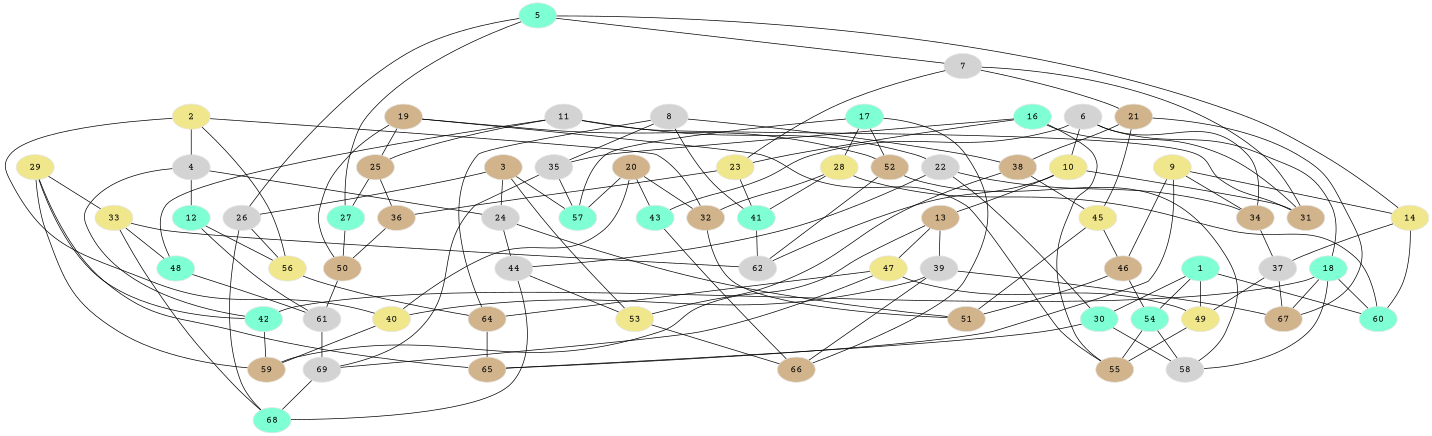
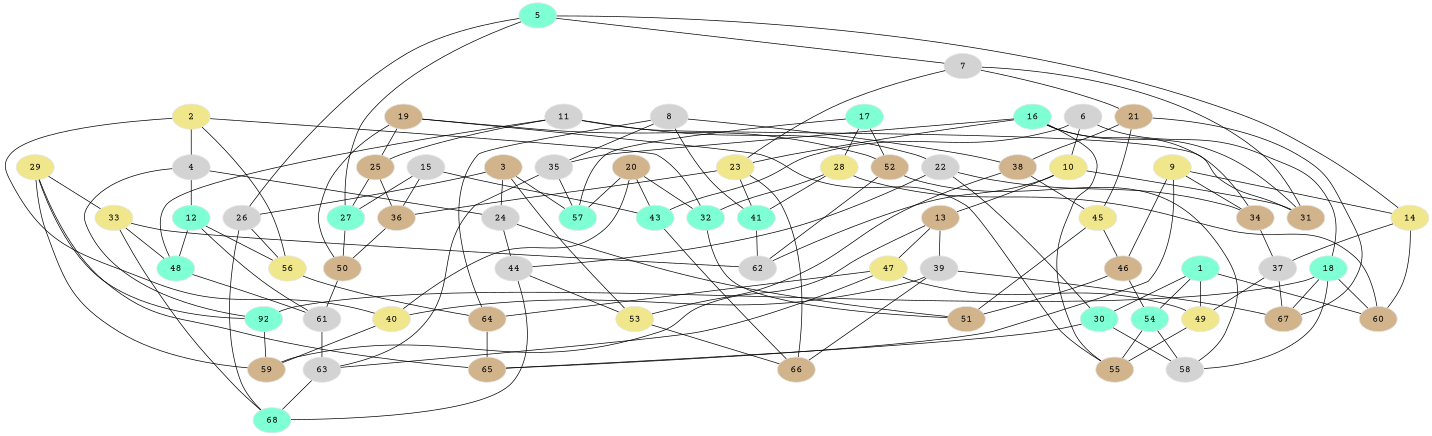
(1202, 132) -> (1159, 140)
none -> (426, 167)
(706, 218) -> (706, 218)
none -> (183, 243)
(977, 257) -> (798, 258)
(264, 319) -> (264, 319)
(1378, 319) -> (1378, 319)
(322, 370) -> (322, 370)
